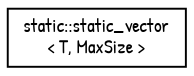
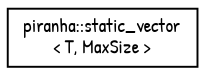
(97, 38) -> (103, 38)
